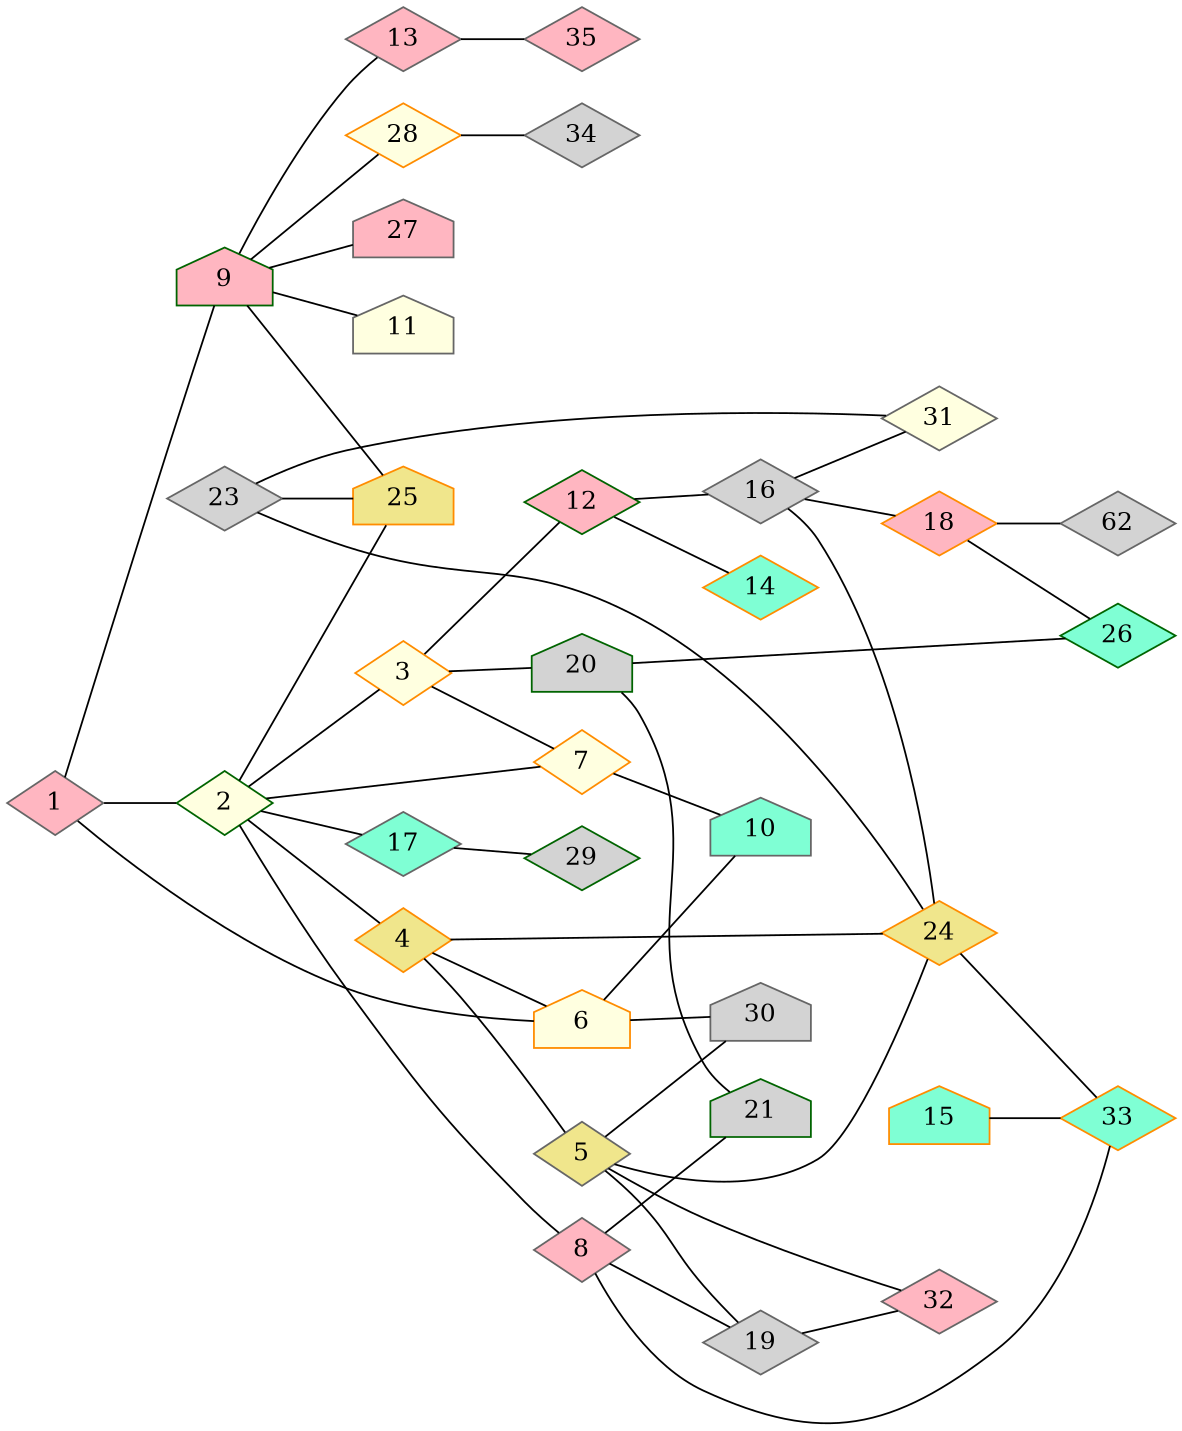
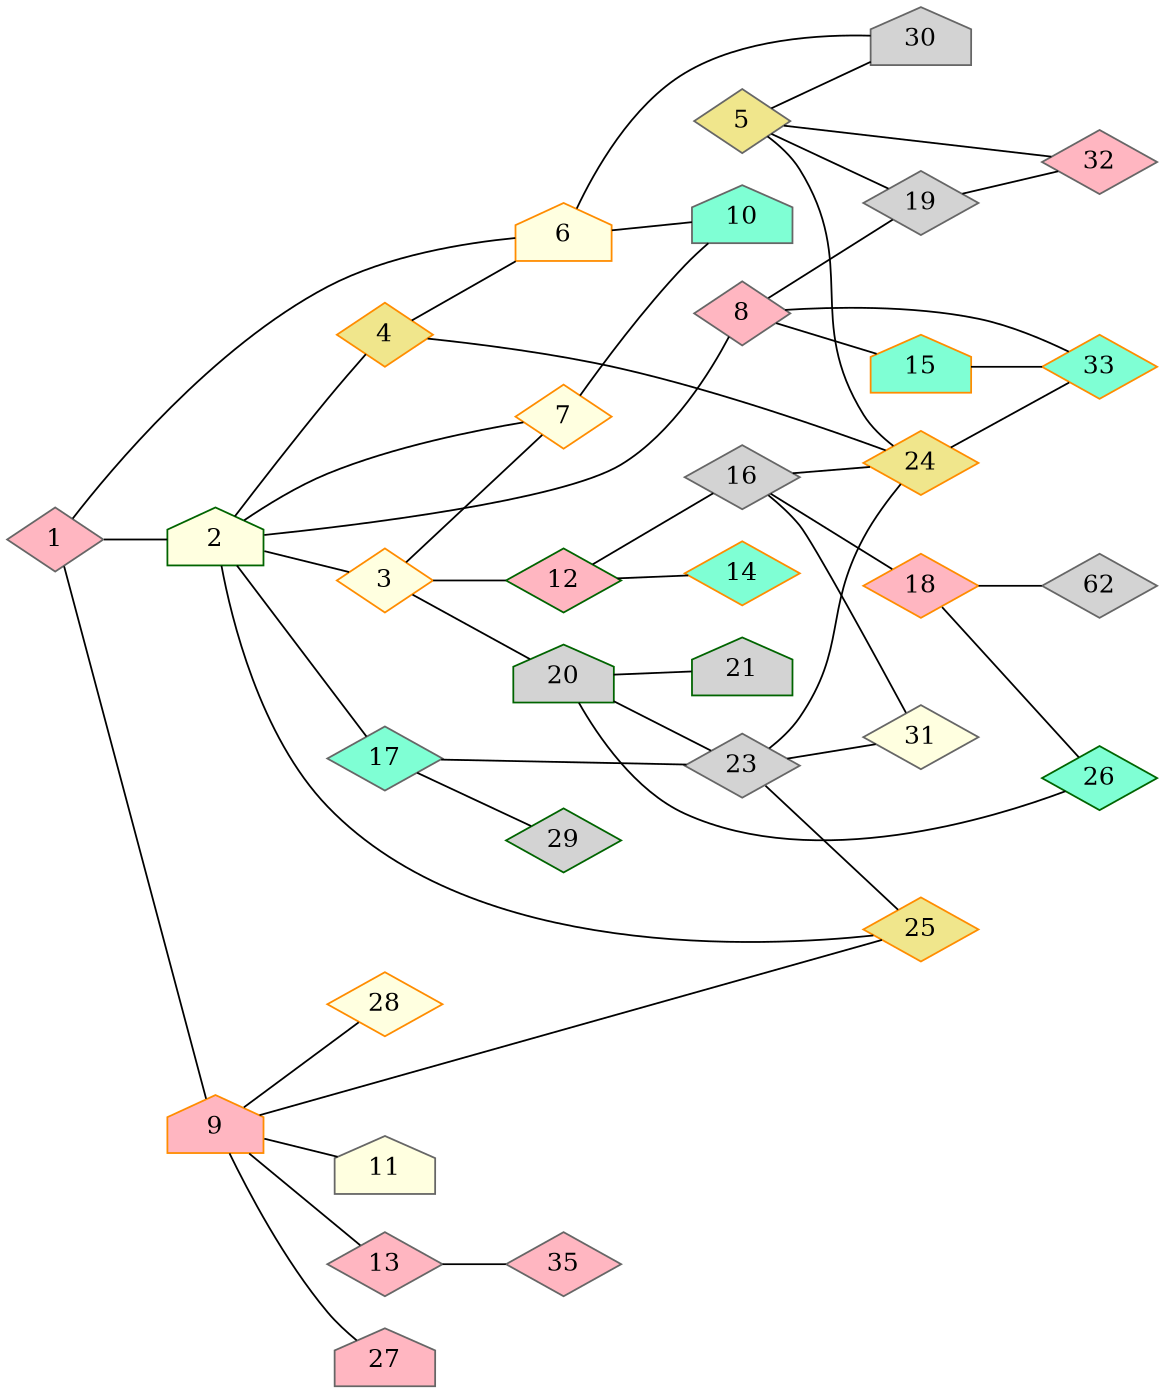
(582, 135) -> none
(225, 280) -> (215, 1127)
(403, 499) -> (921, 929)
none -> (662, 726)
none -> (564, 762)
(225, 803) -> (215, 540)
(498, 1043) -> none
(687, 1168) -> (824, 338)
